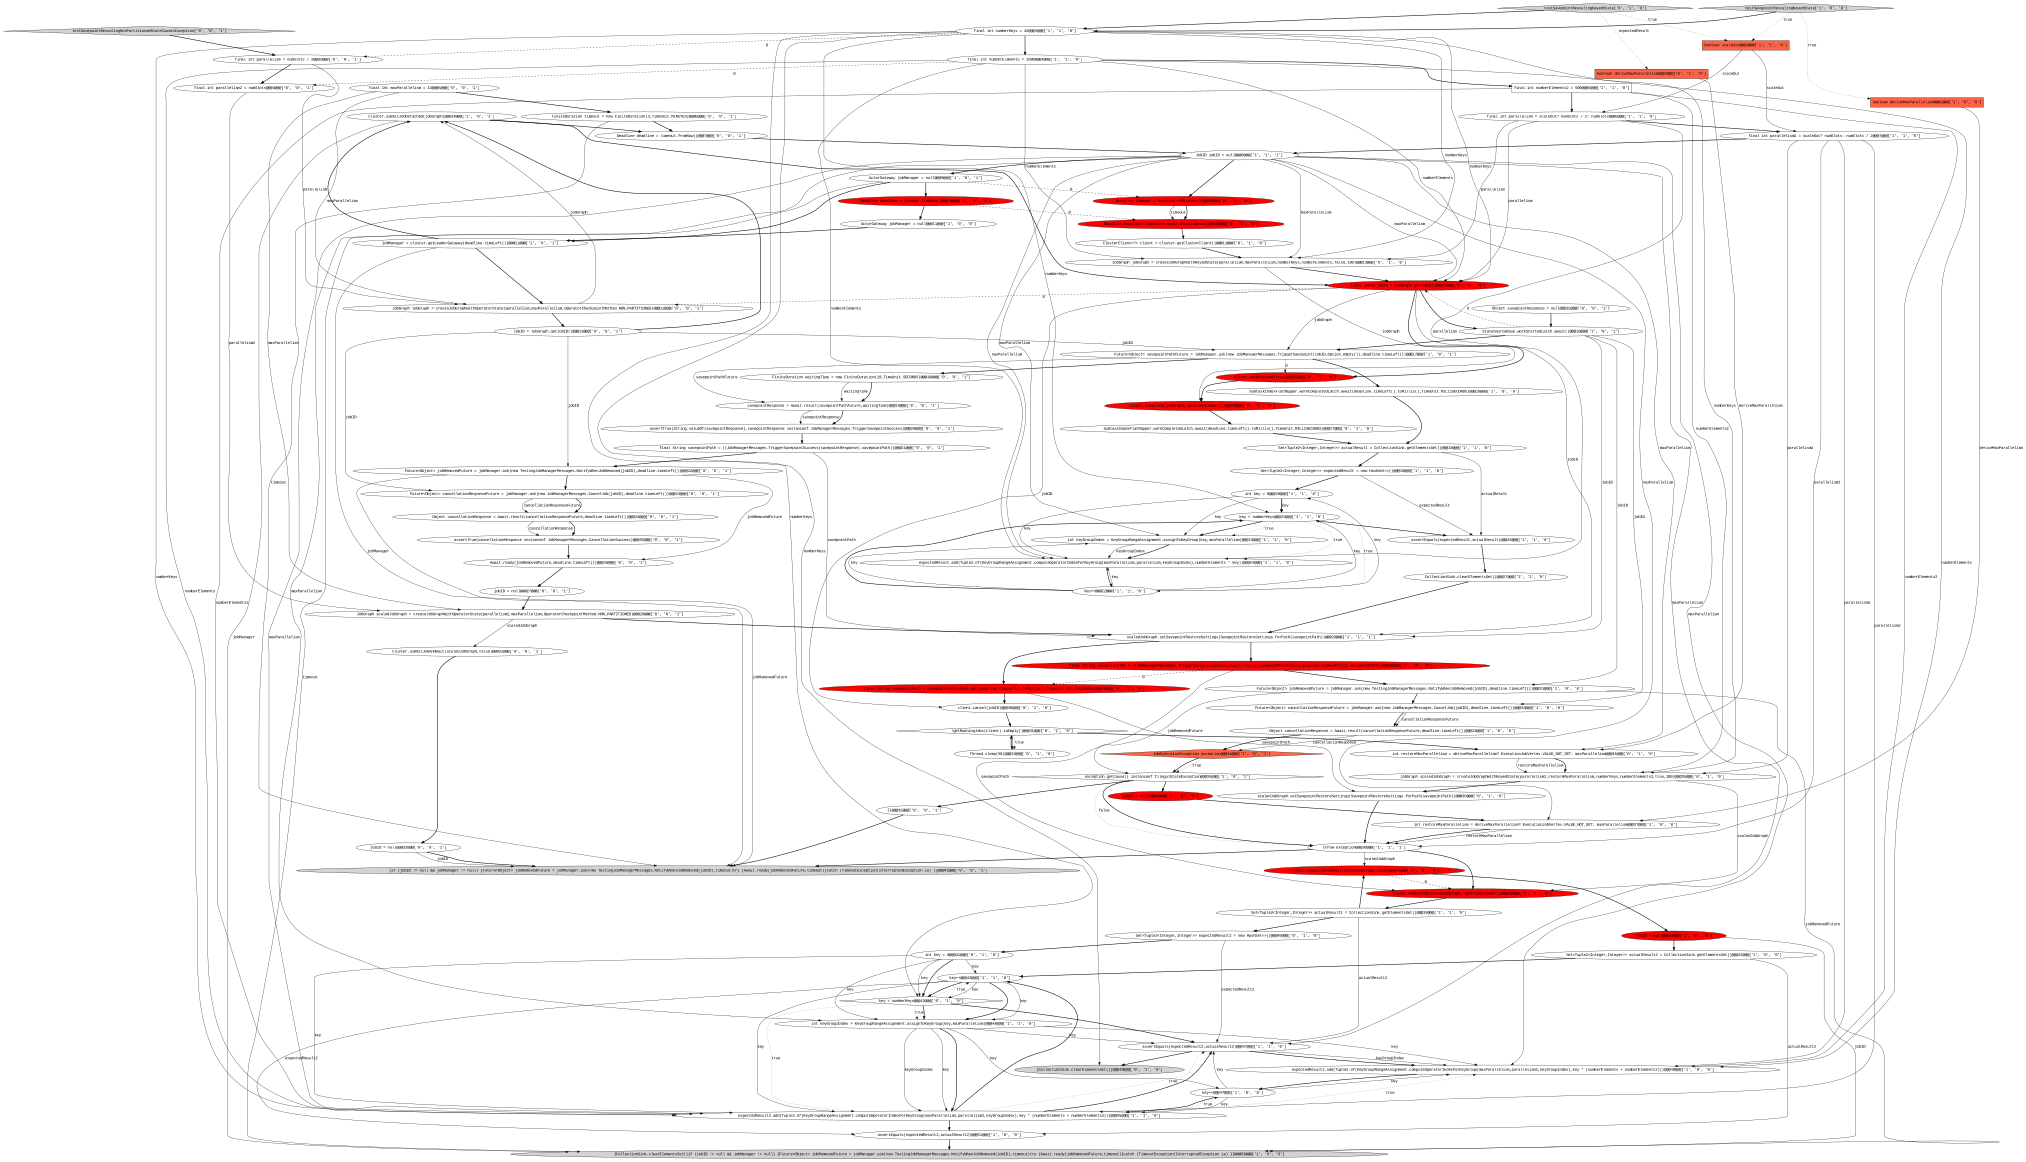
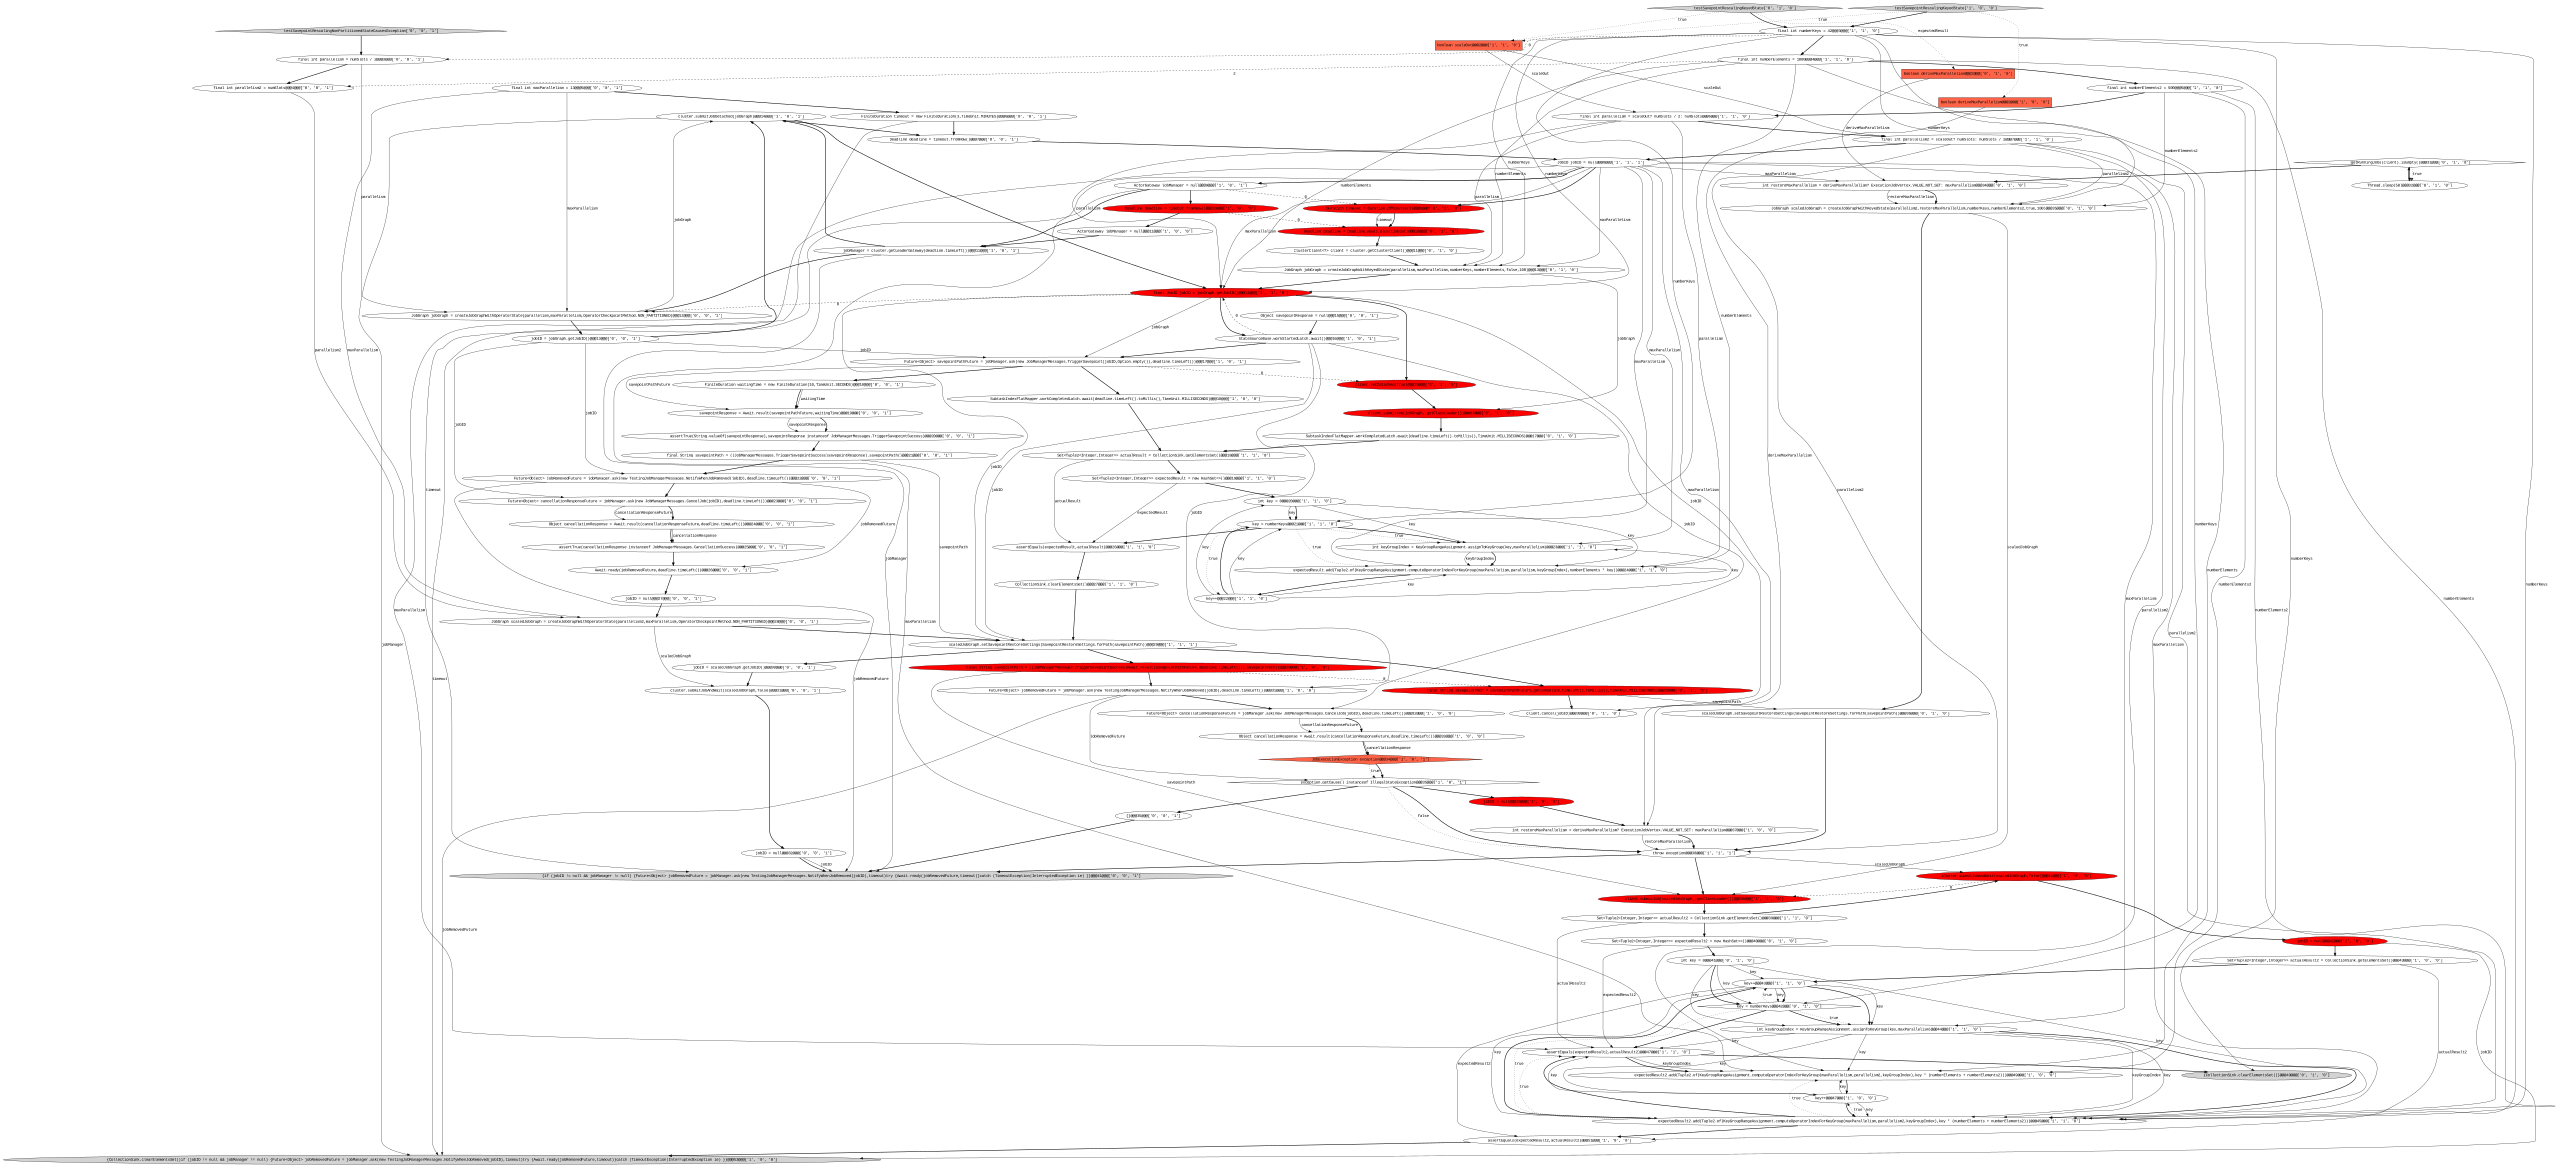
(734, 74) -> (1234, 74)
(1572, 88) -> (2165, 88)
none -> (754, 668)
(1008, 718) -> none
